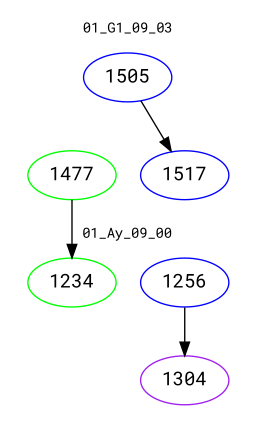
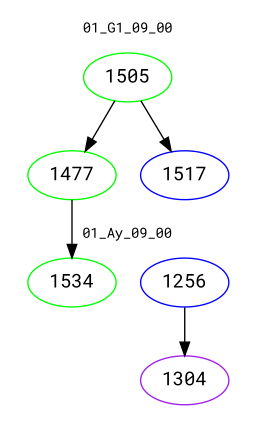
(128, 29) -> (128, 29)
(128, 77) -> (128, 77)
none -> (103, 120)
(72, 283) -> (72, 283)
